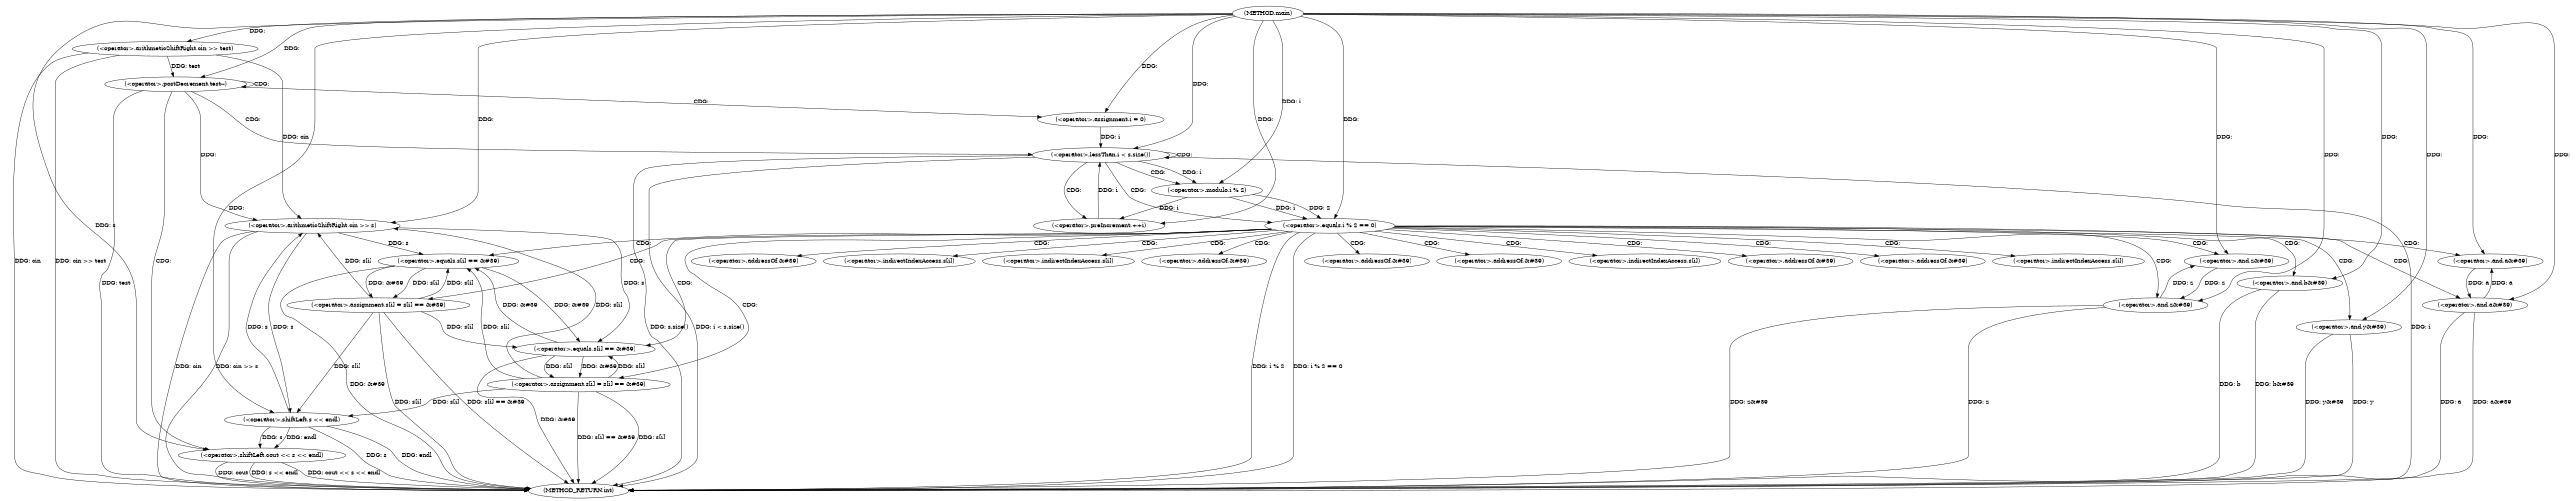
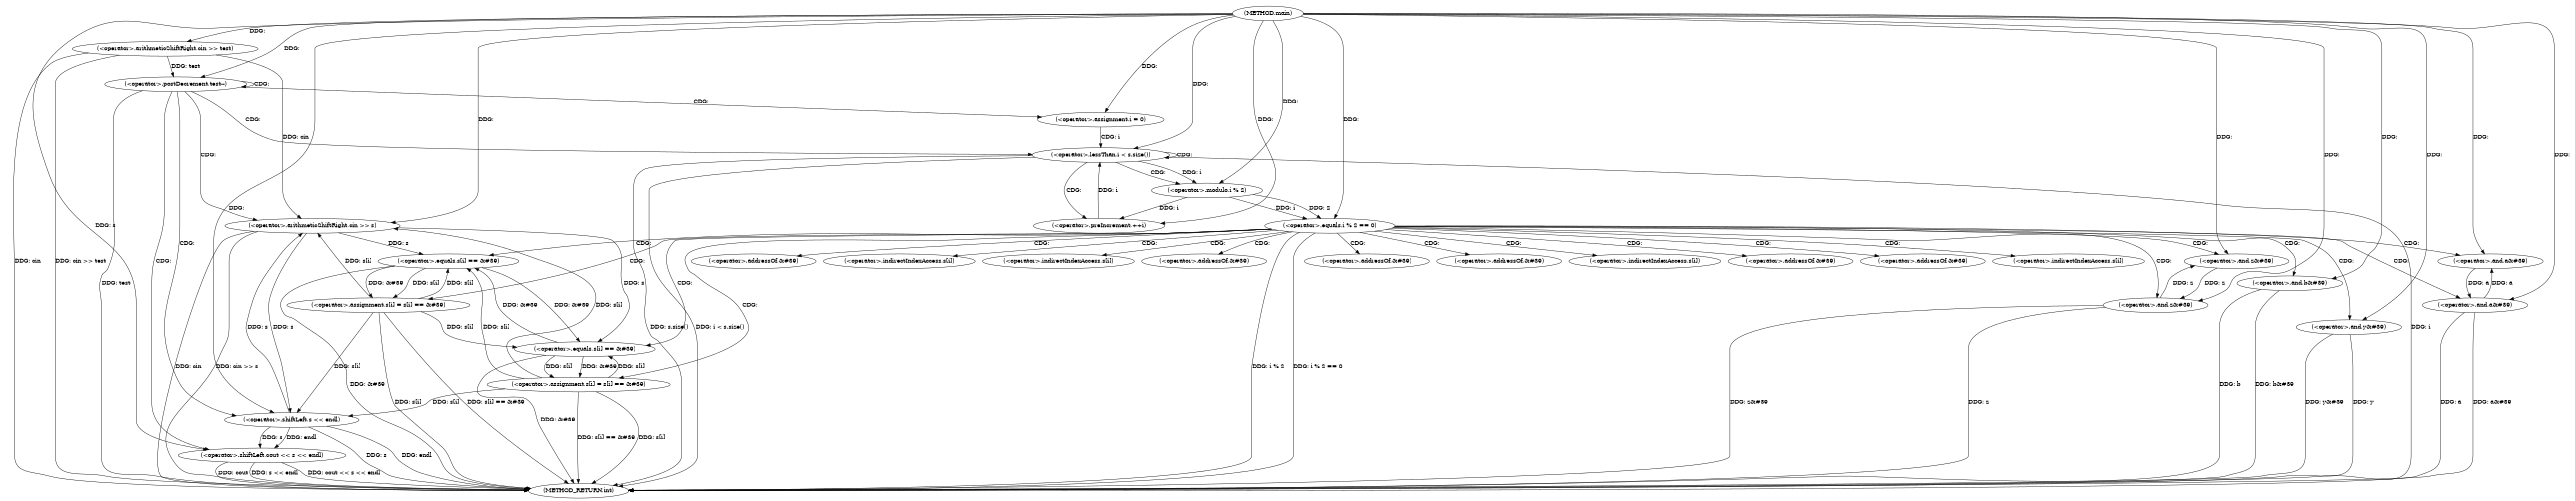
(1291, 102) -> (1291, 102)
(1111, 137) -> (1111, 137)
(209, 155) -> (209, 155)
(1177, 212) -> none
none -> (175, 270)
